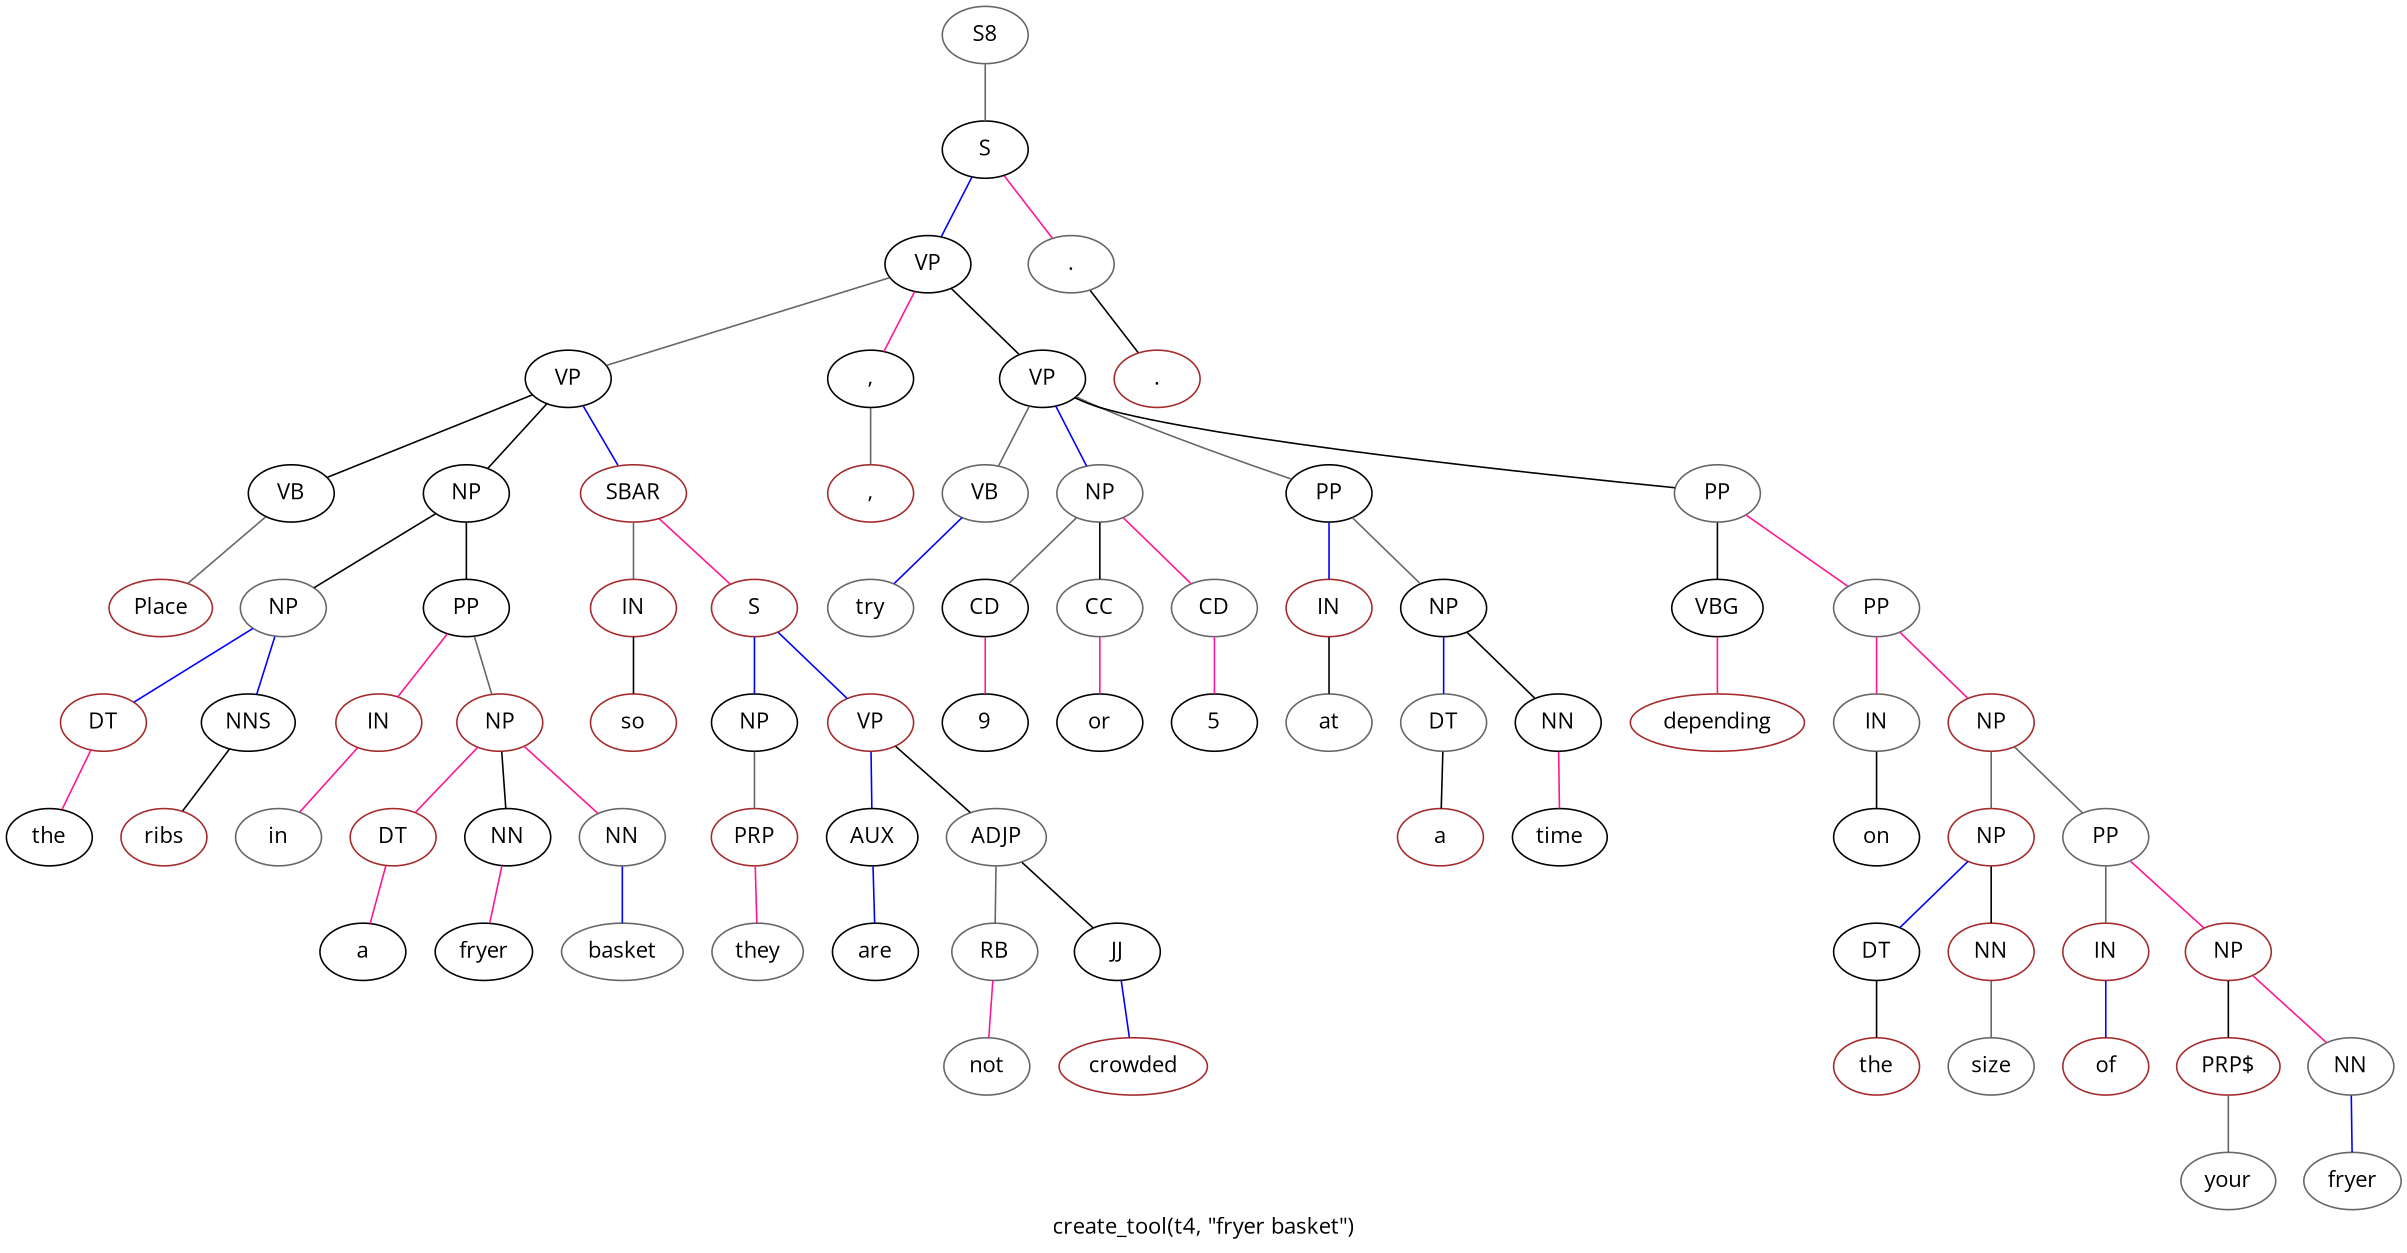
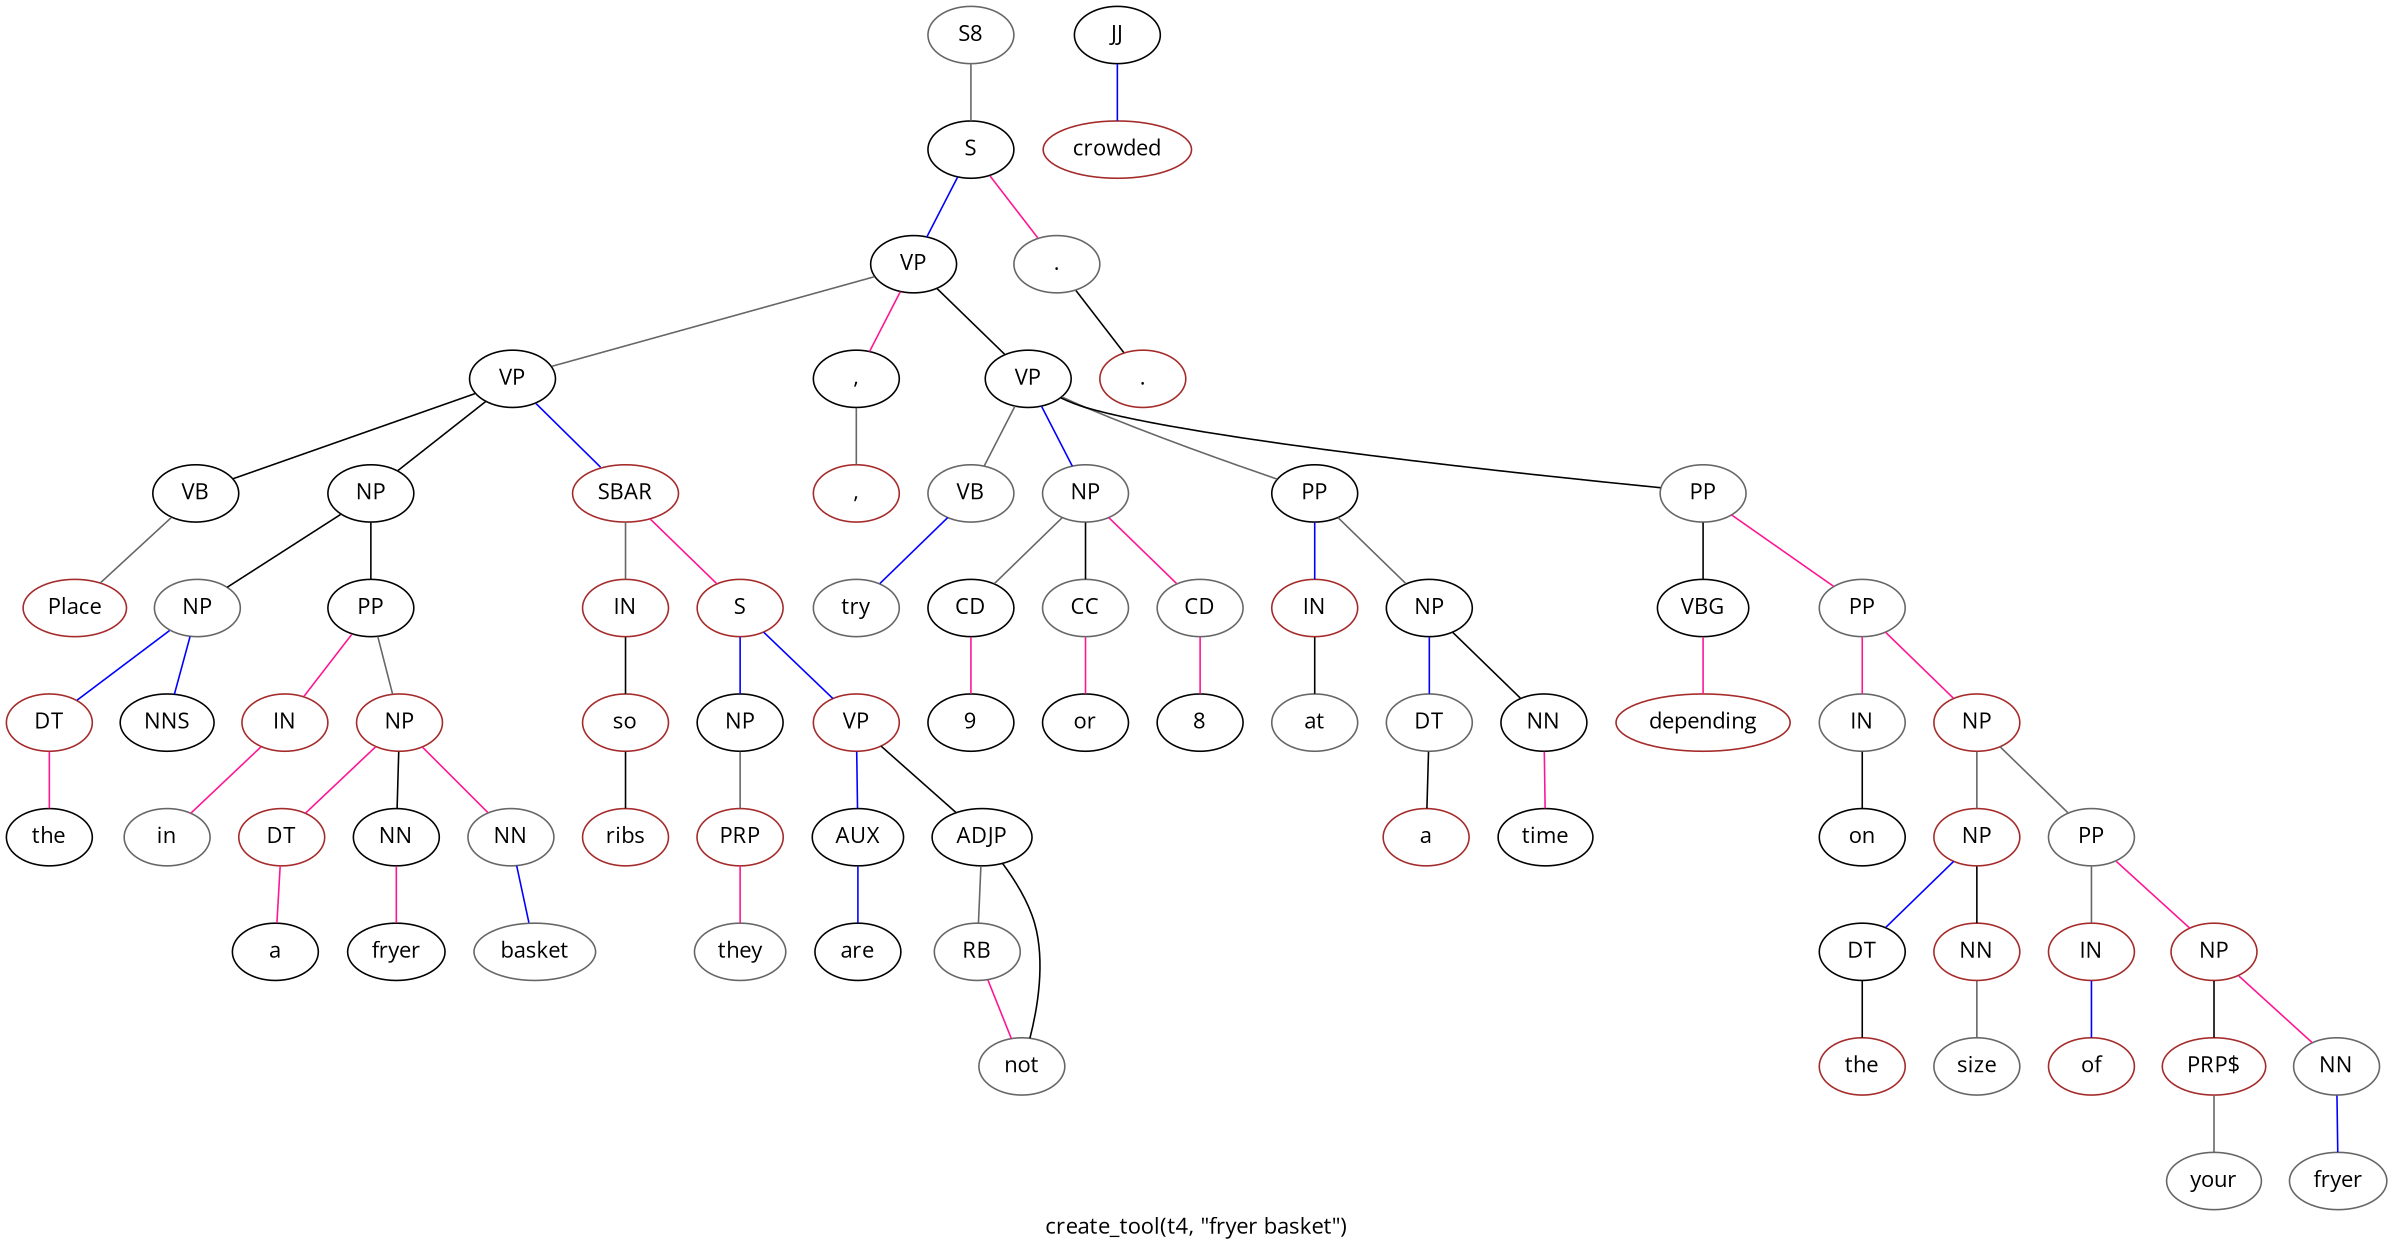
(1214, 723) -> (1200, 723)
(206, 780) -> (626, 780)
(996, 837) -> (982, 837)
(1058, 895) -> (1039, 947)
